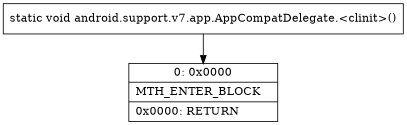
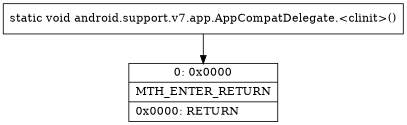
(198, 92) -> (203, 92)
